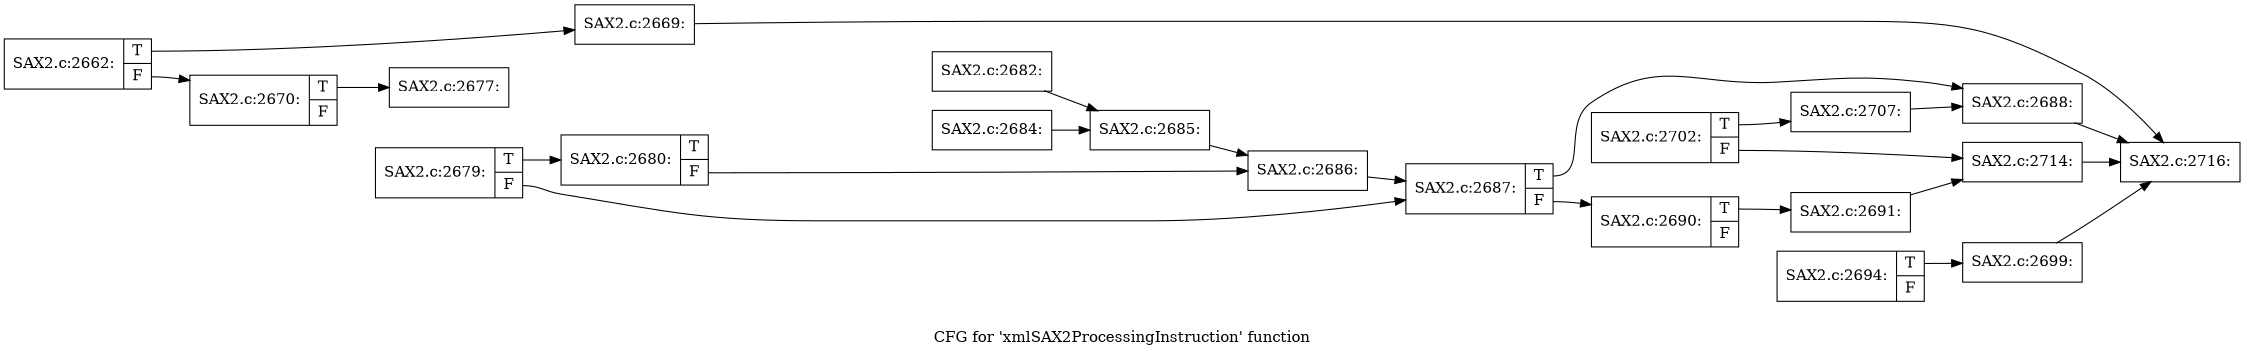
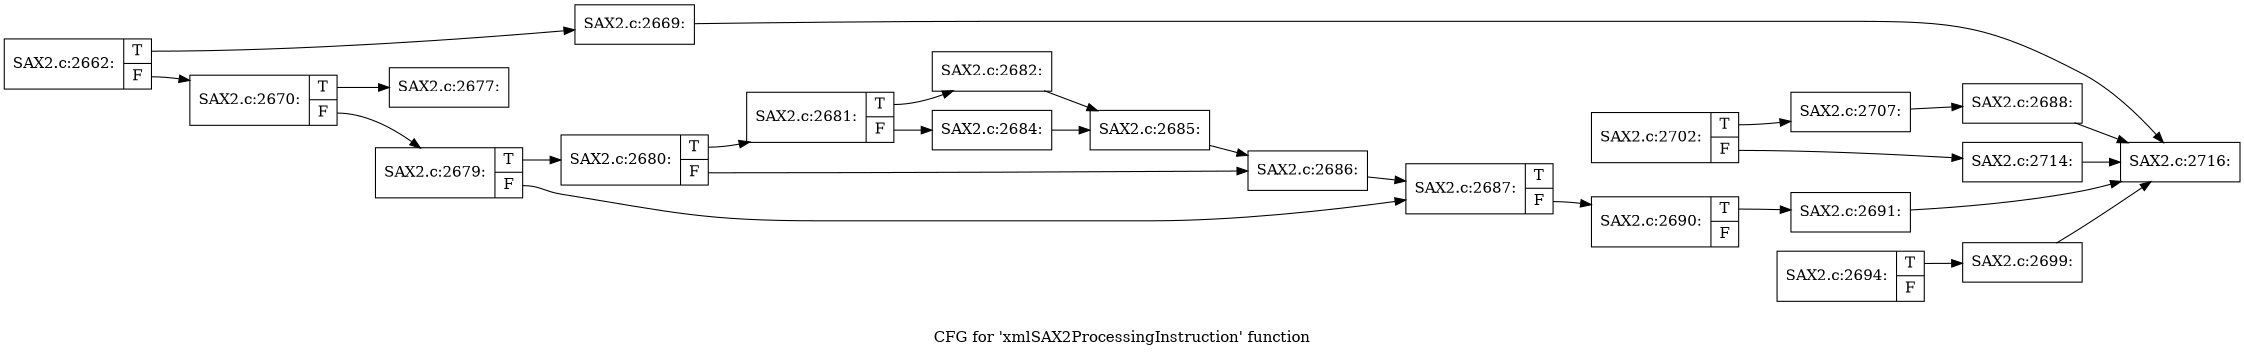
(1724, 81) -> none
none -> (820, 117)
none -> (377, 122)
(1931, 189) -> (2011, 202)
